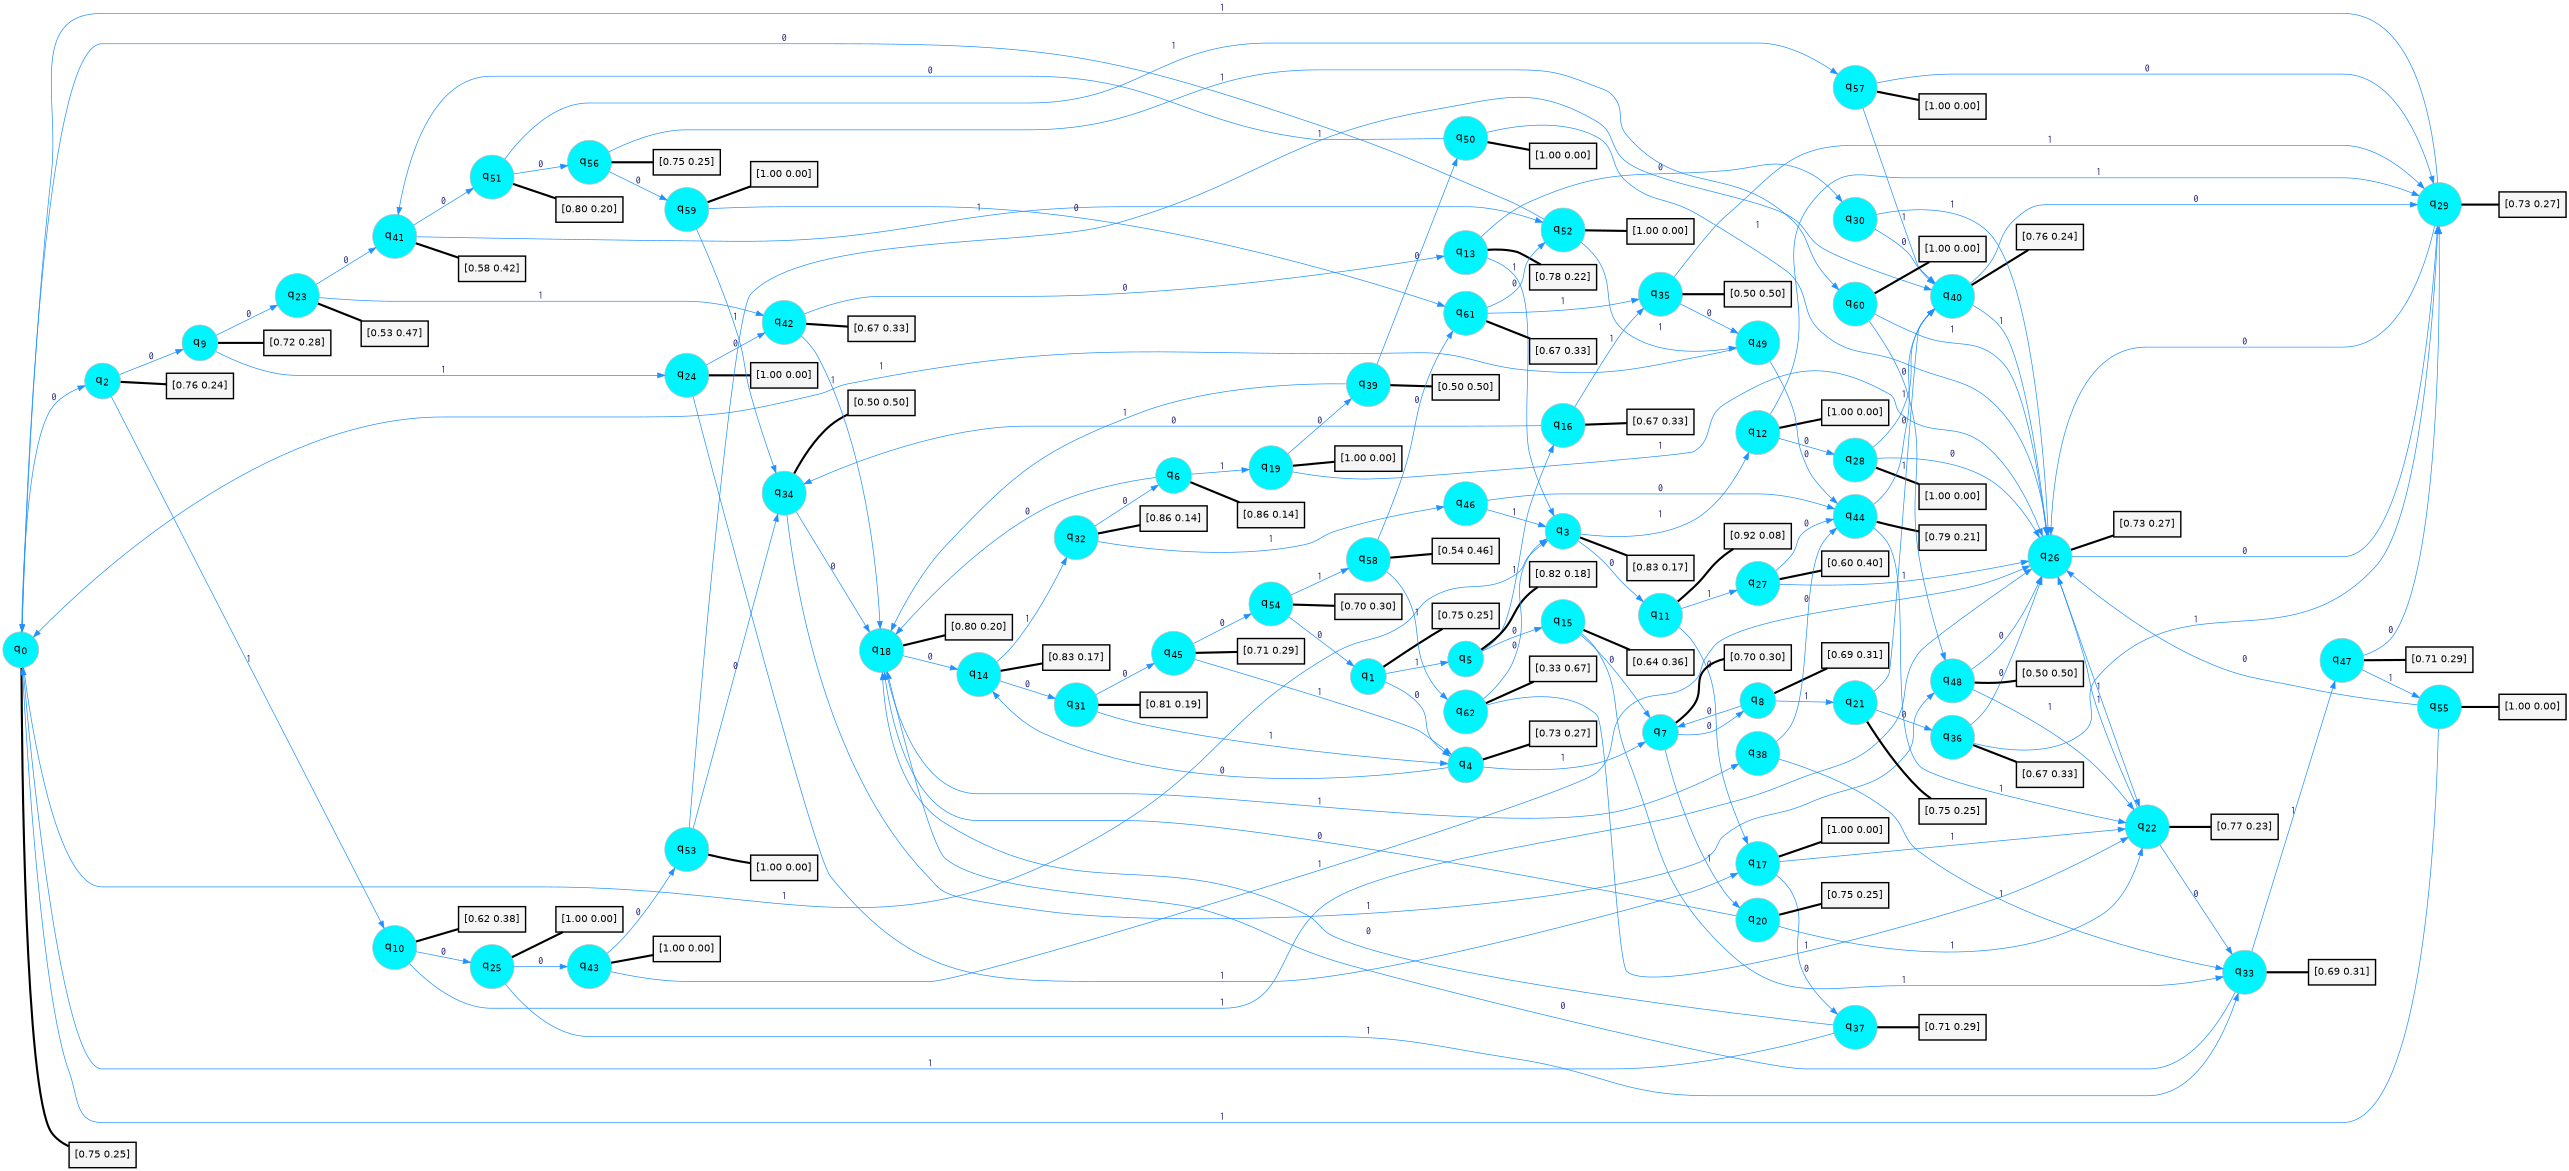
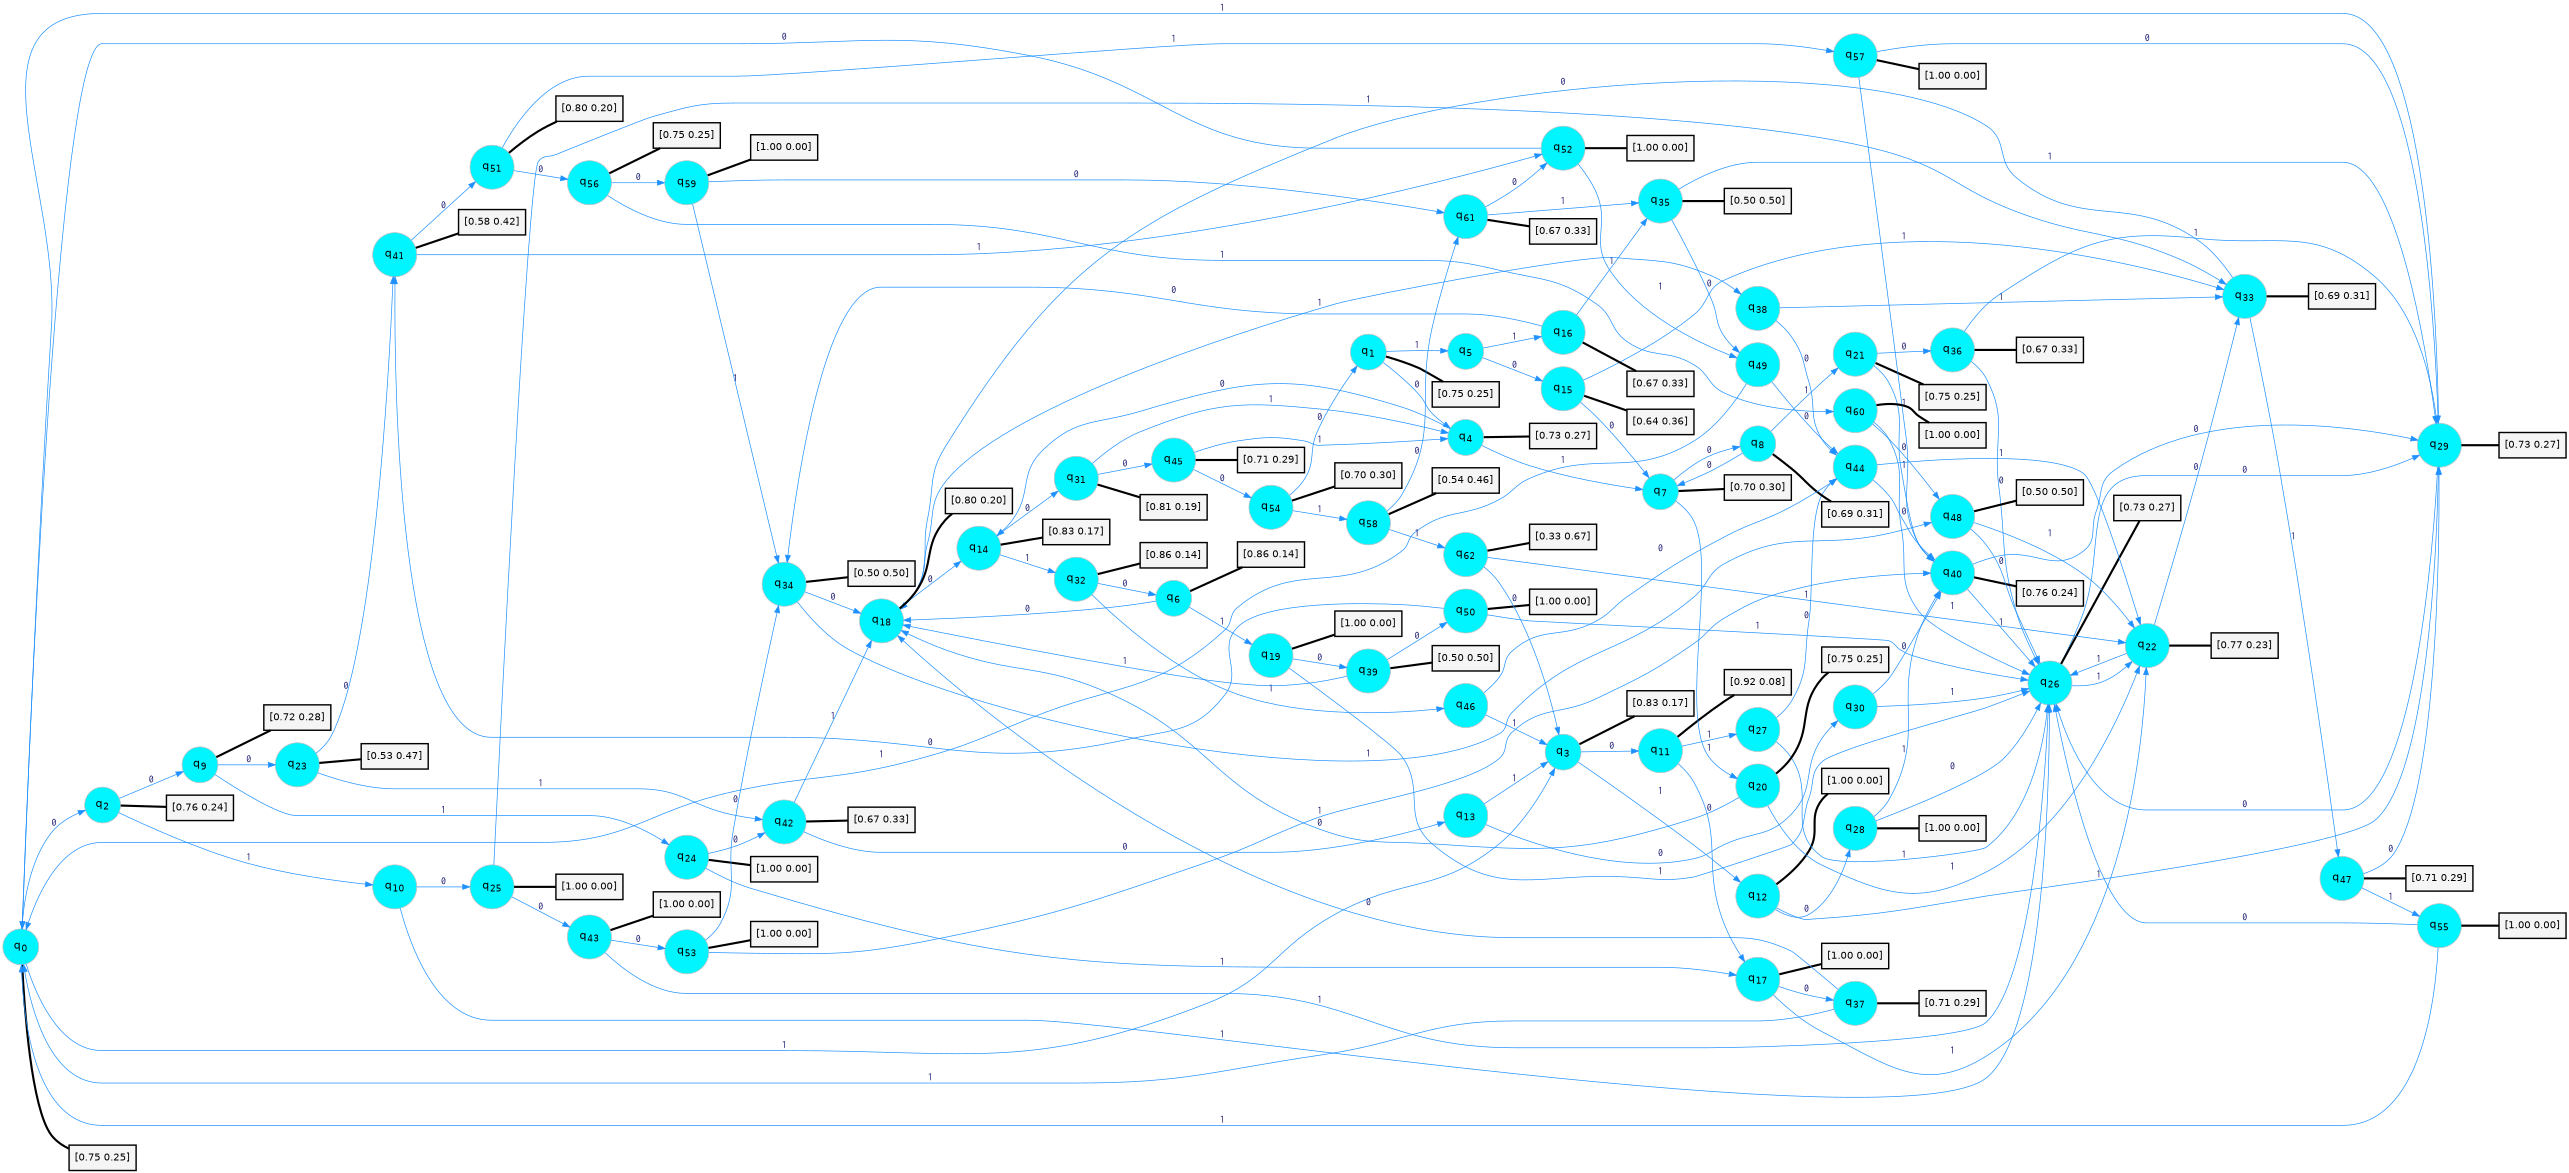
(1563, 277) -> none
(1953, 538) -> none
(1855, 564) -> none
(1563, 574) -> none
(492, 919) -> none
